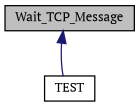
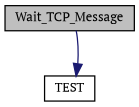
(61, 60) -> (78, 47)
